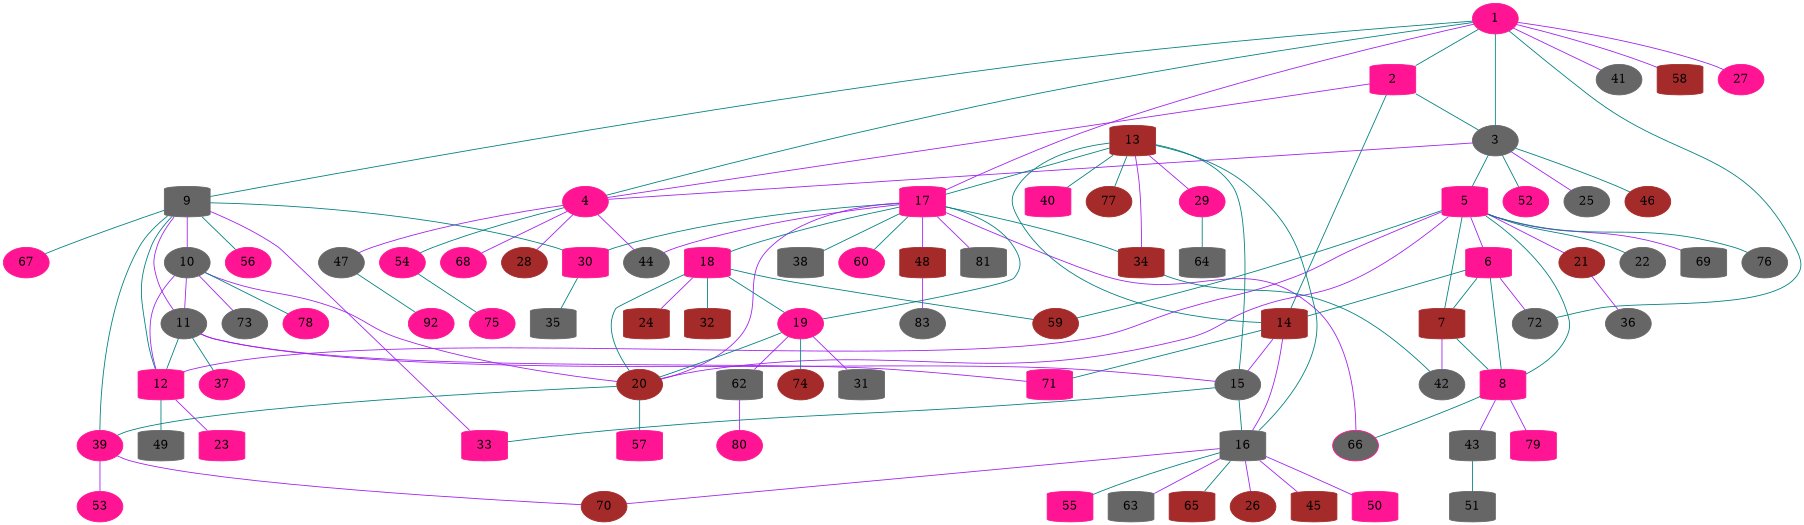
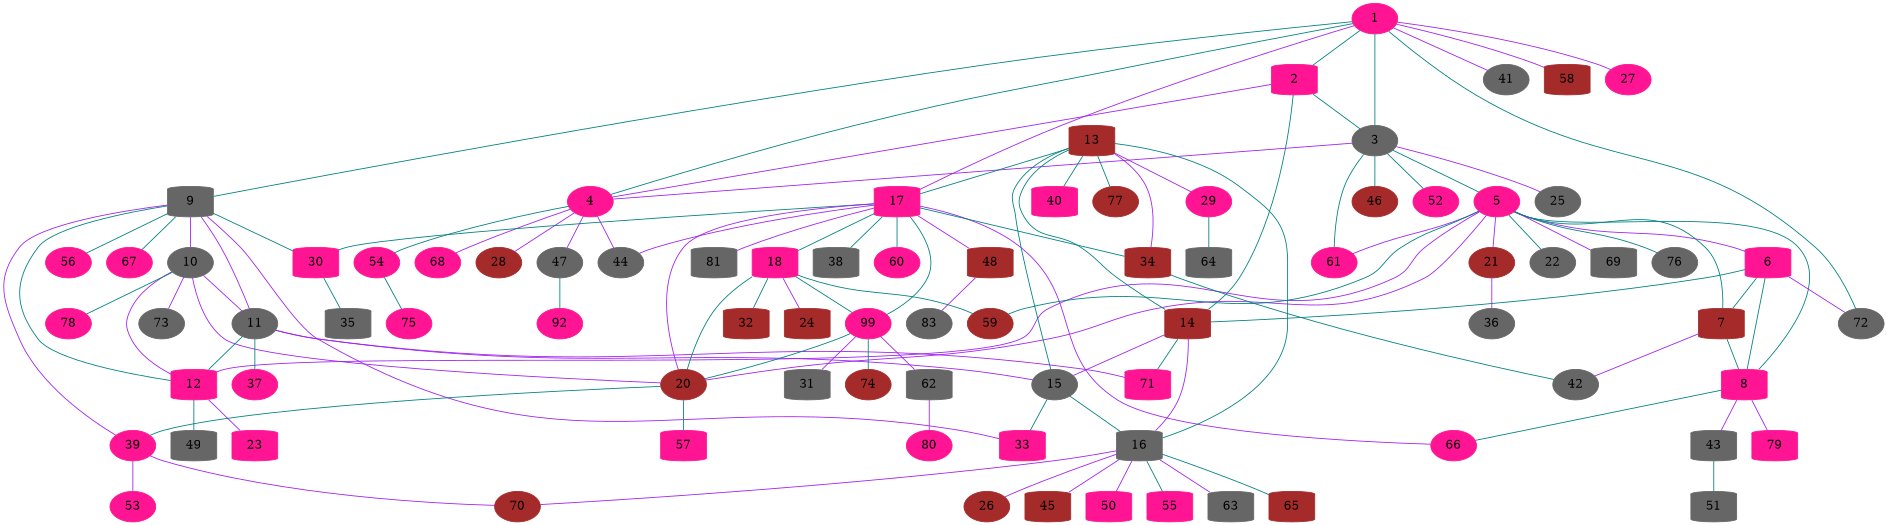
(1465, 202) -> (1497, 202)
none -> (1334, 263)
(114, 316) -> (4, 284)
(801, 324) -> (868, 324)
(1356, 446) -> (1454, 446)
